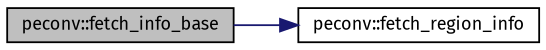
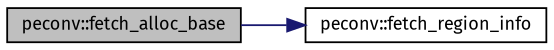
(120, 25) -> (124, 25)
